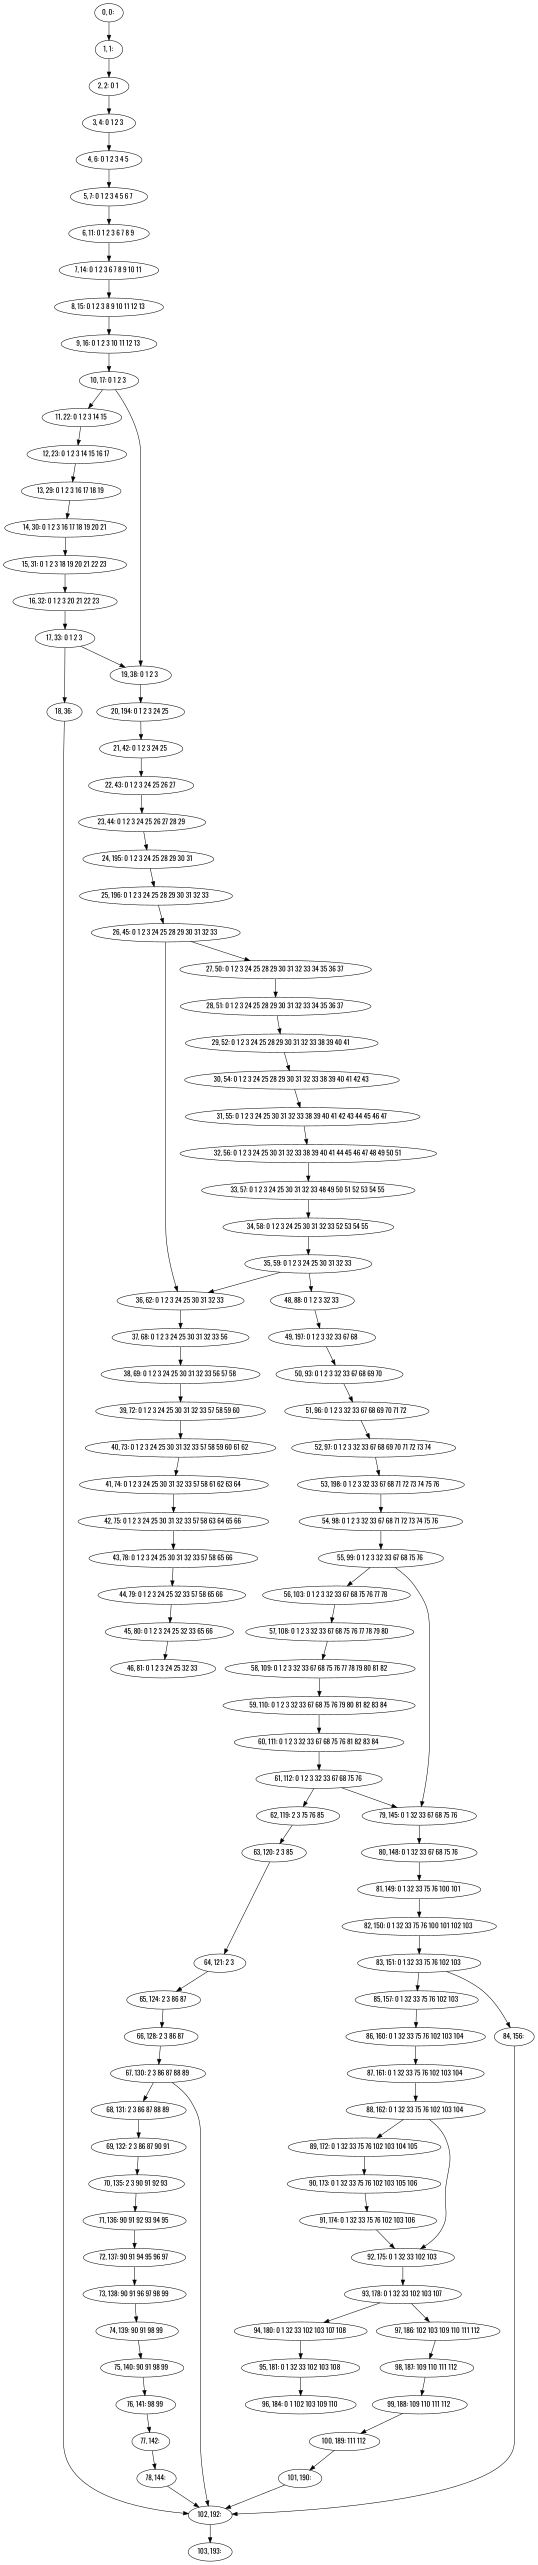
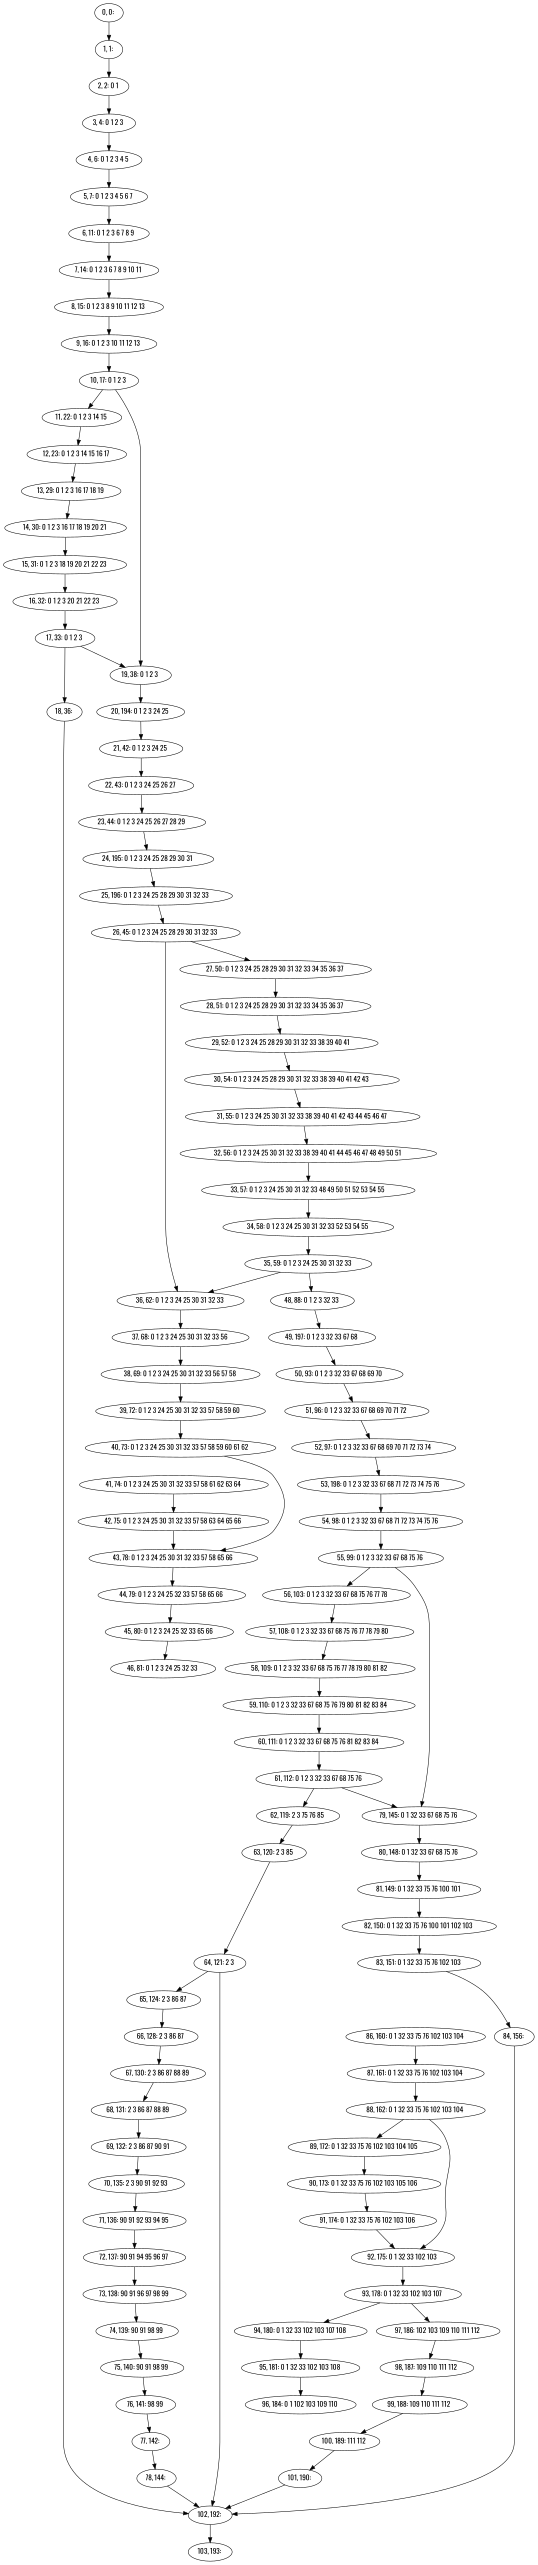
(178, 1464) -> (284, 1503)
(417, 2000) -> none
(200, 2287) -> (220, 2237)
